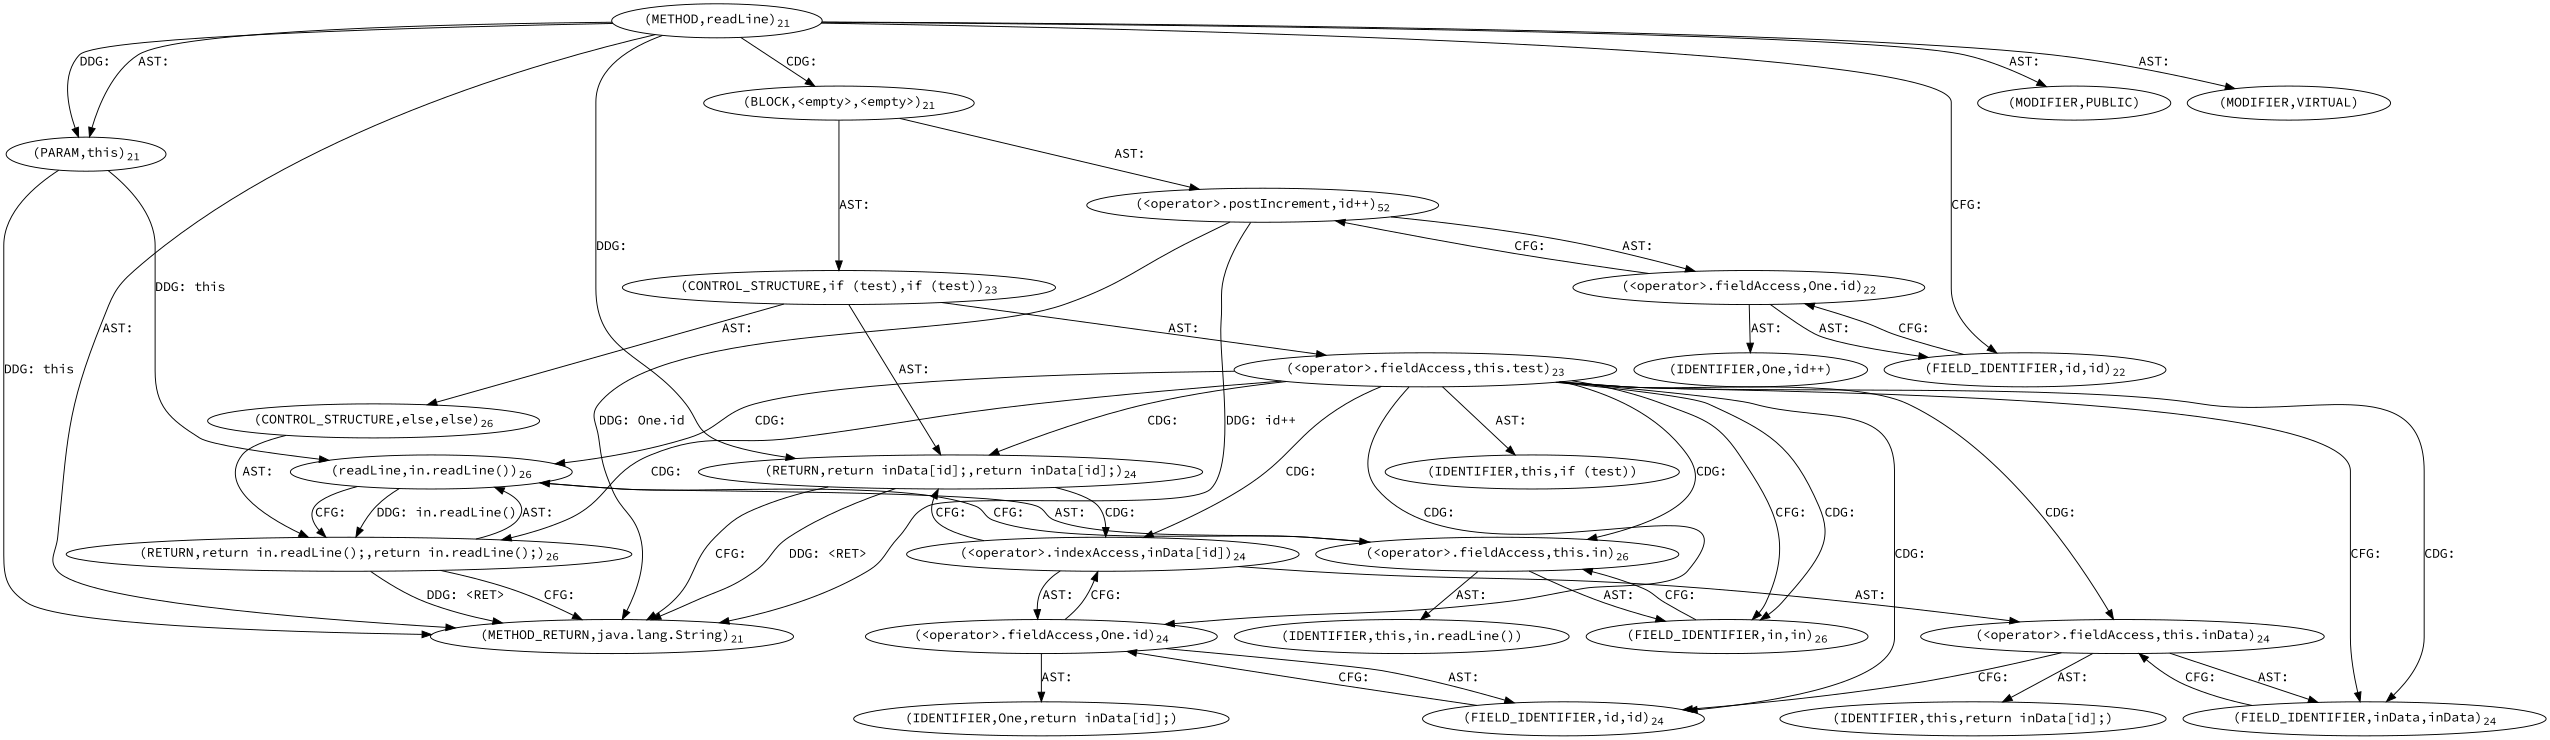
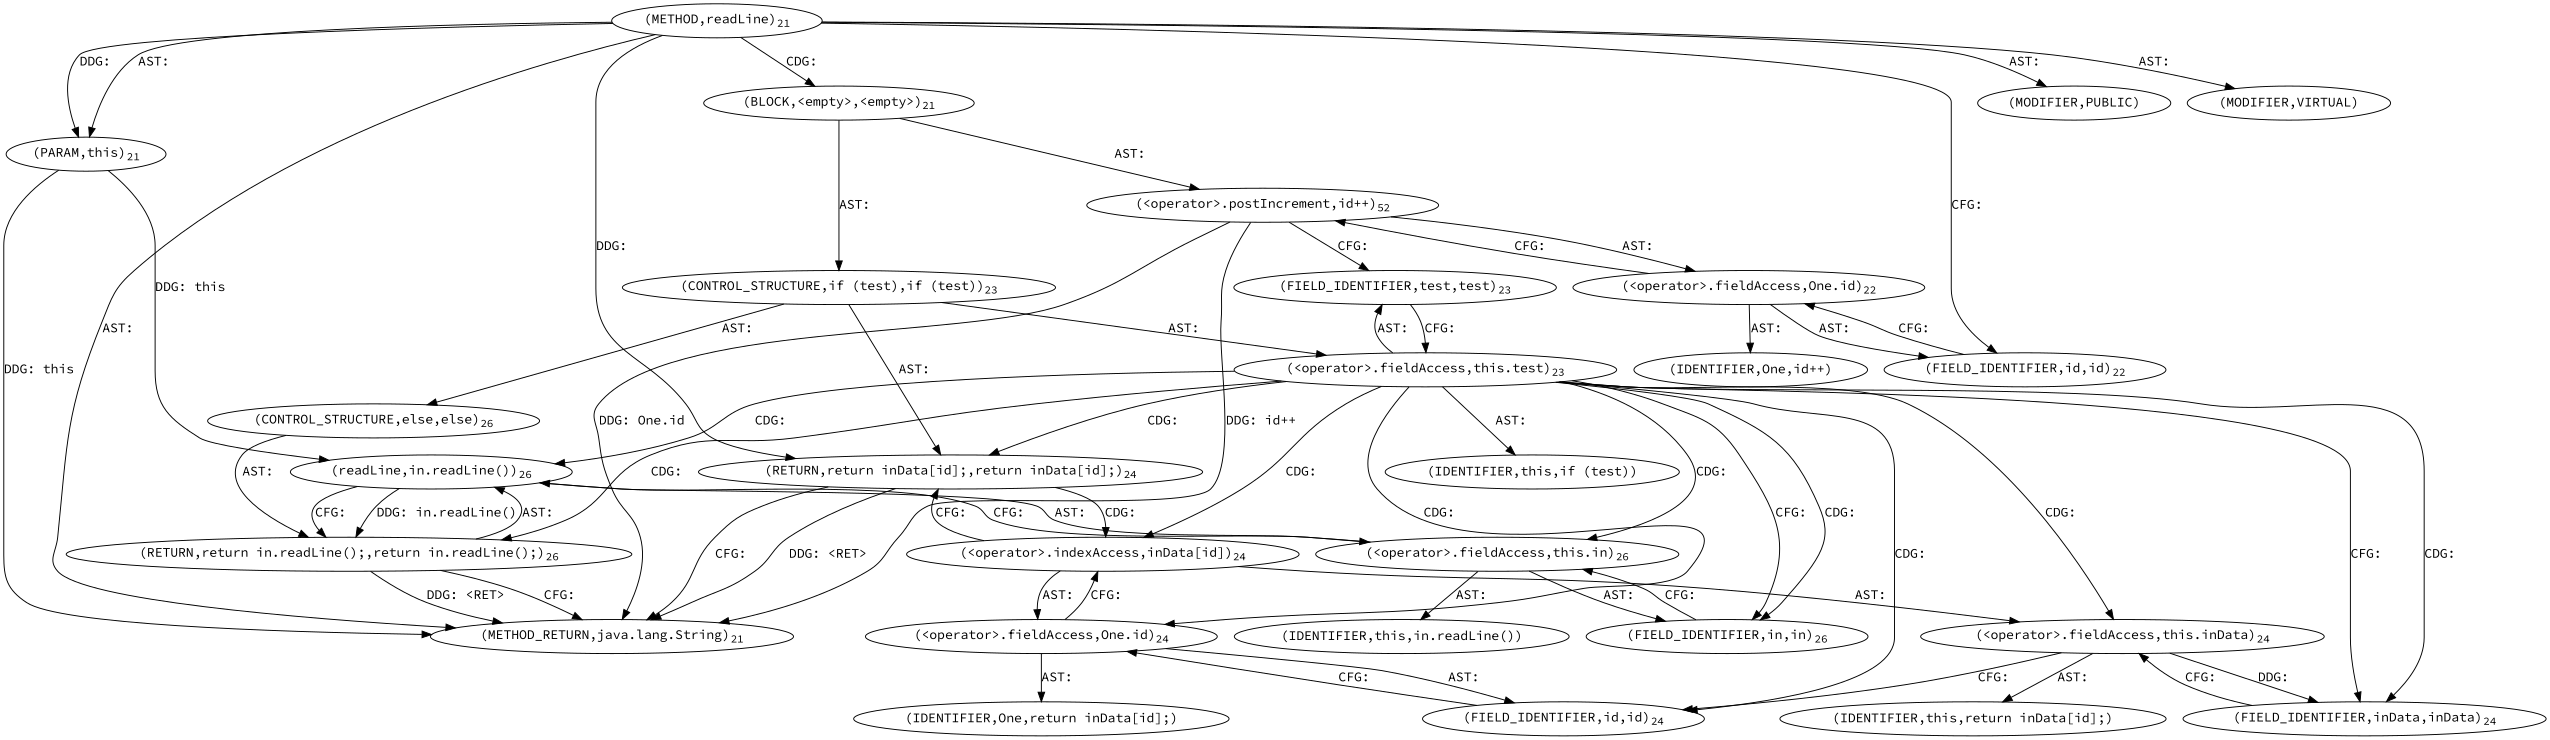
none -> (1395, 288)
(2278, 678) -> (2278, 678)
